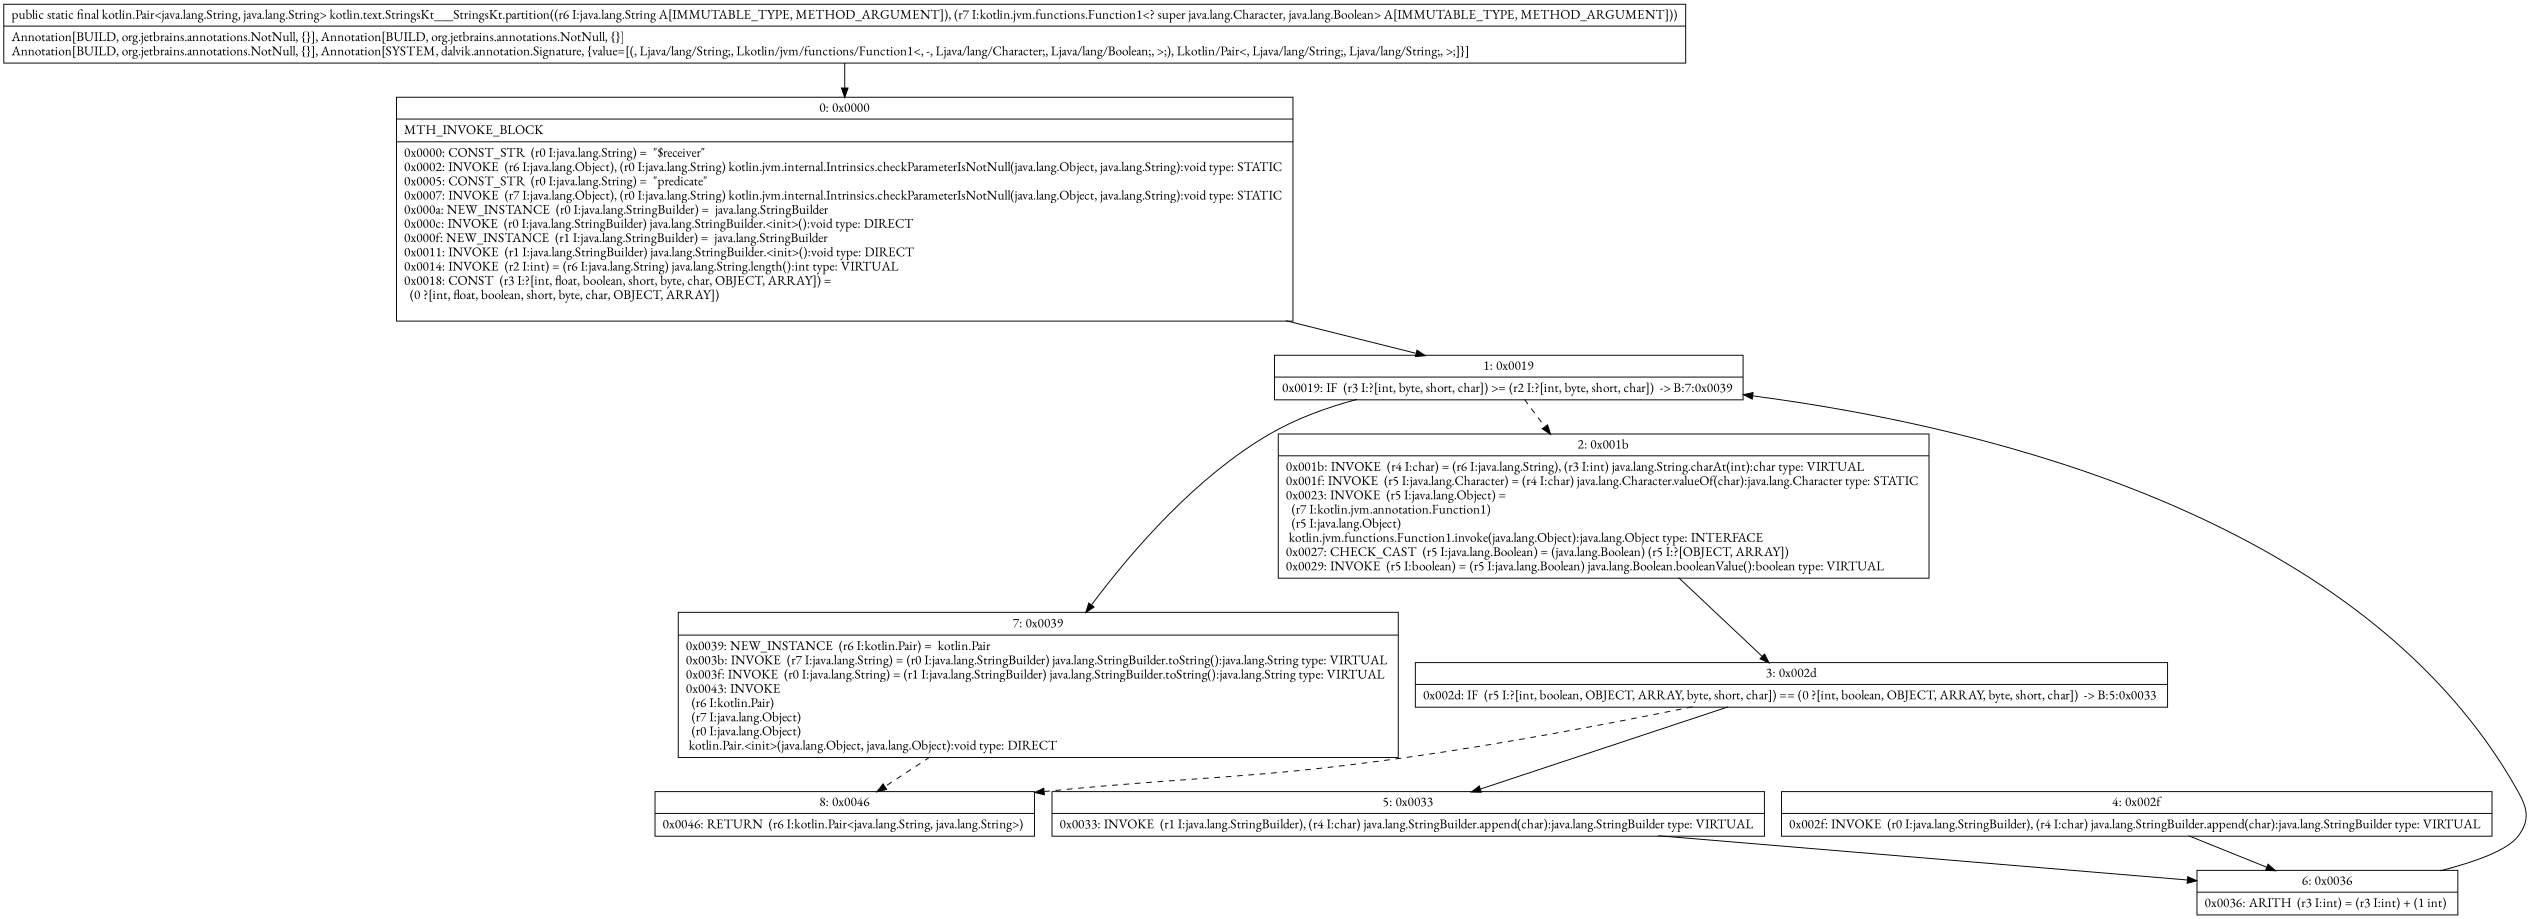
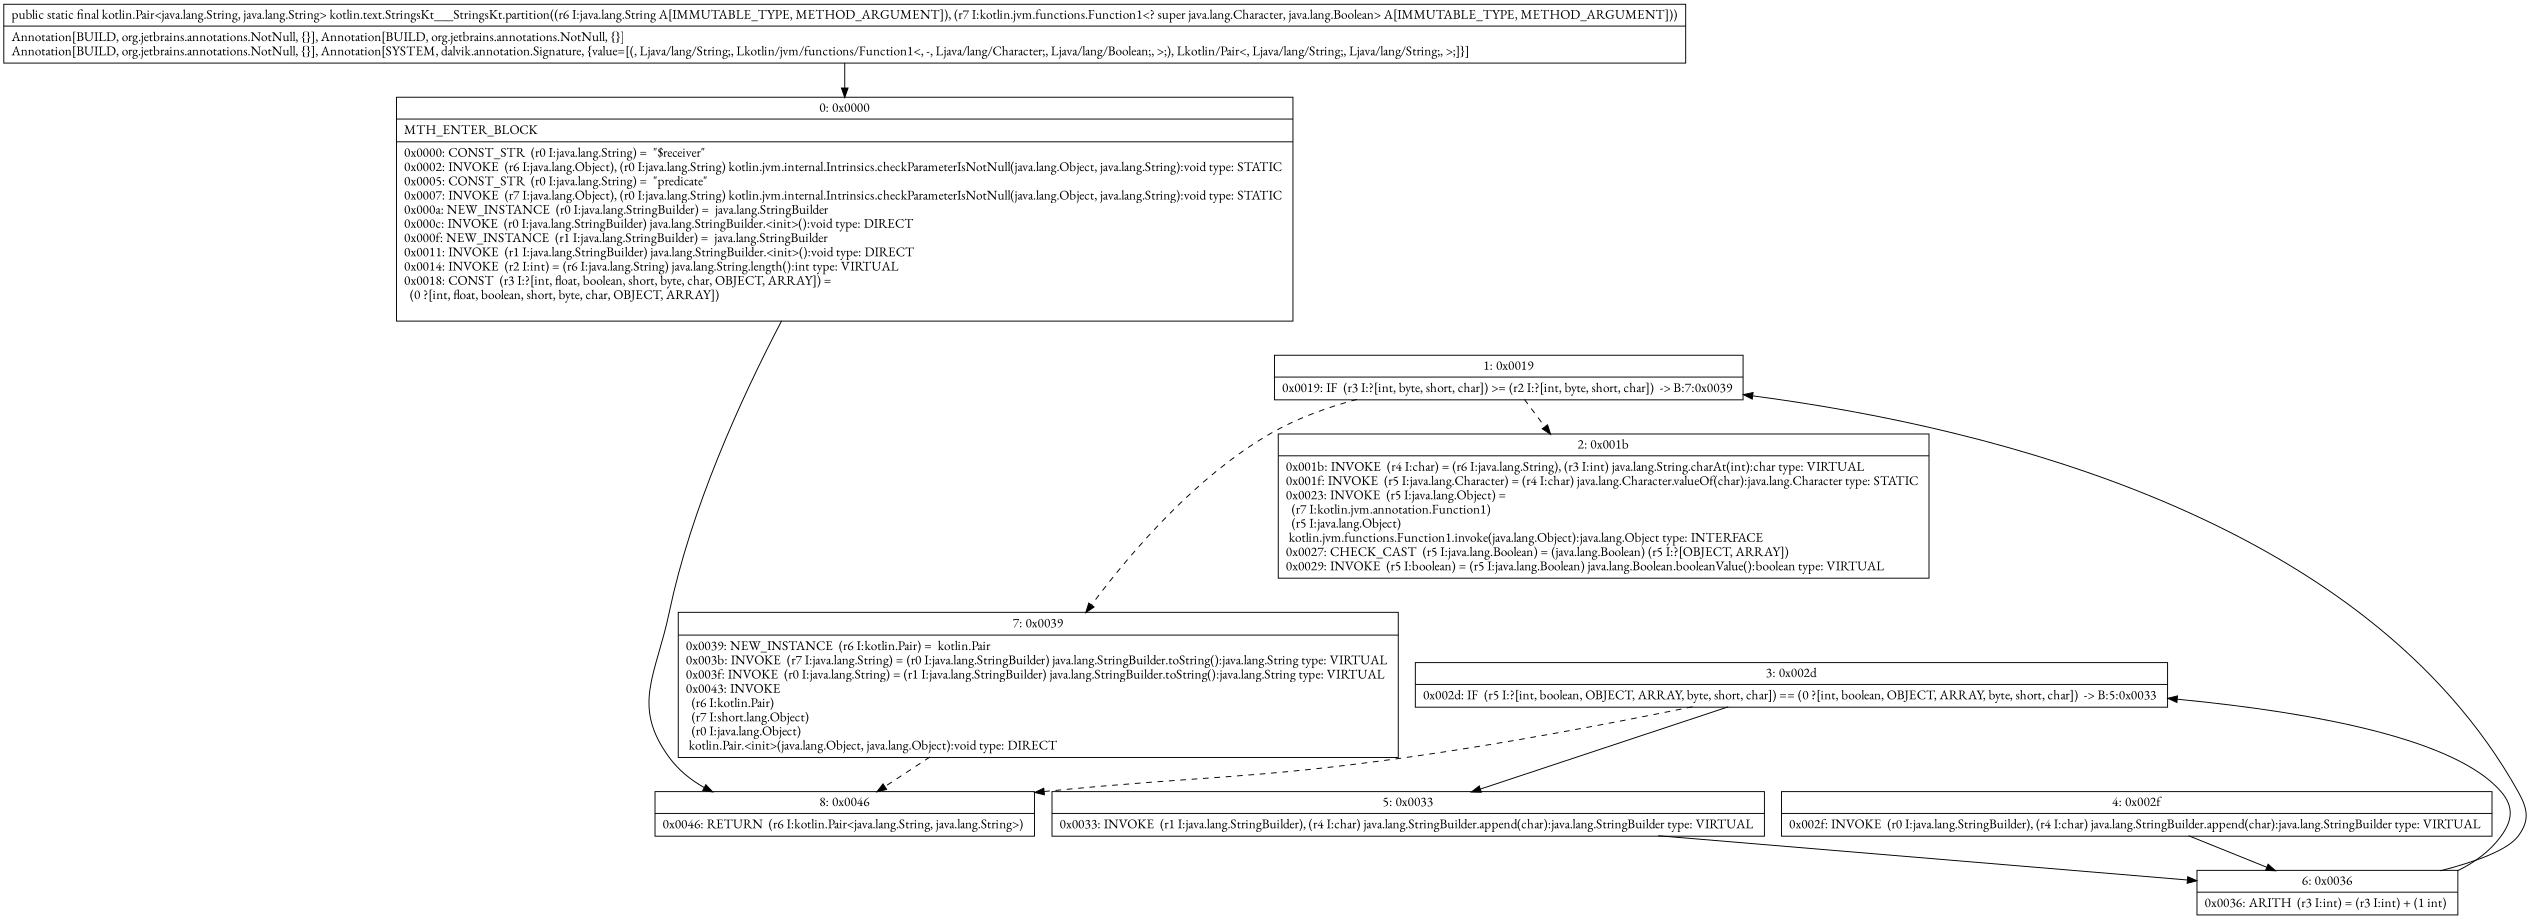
(474, 130) -> (471, 130)
(1351, 337) -> (683, 557)
(1207, 479) -> (1207, 479)
(1720, 617) -> (2397, 738)
(744, 717) -> (748, 717)
